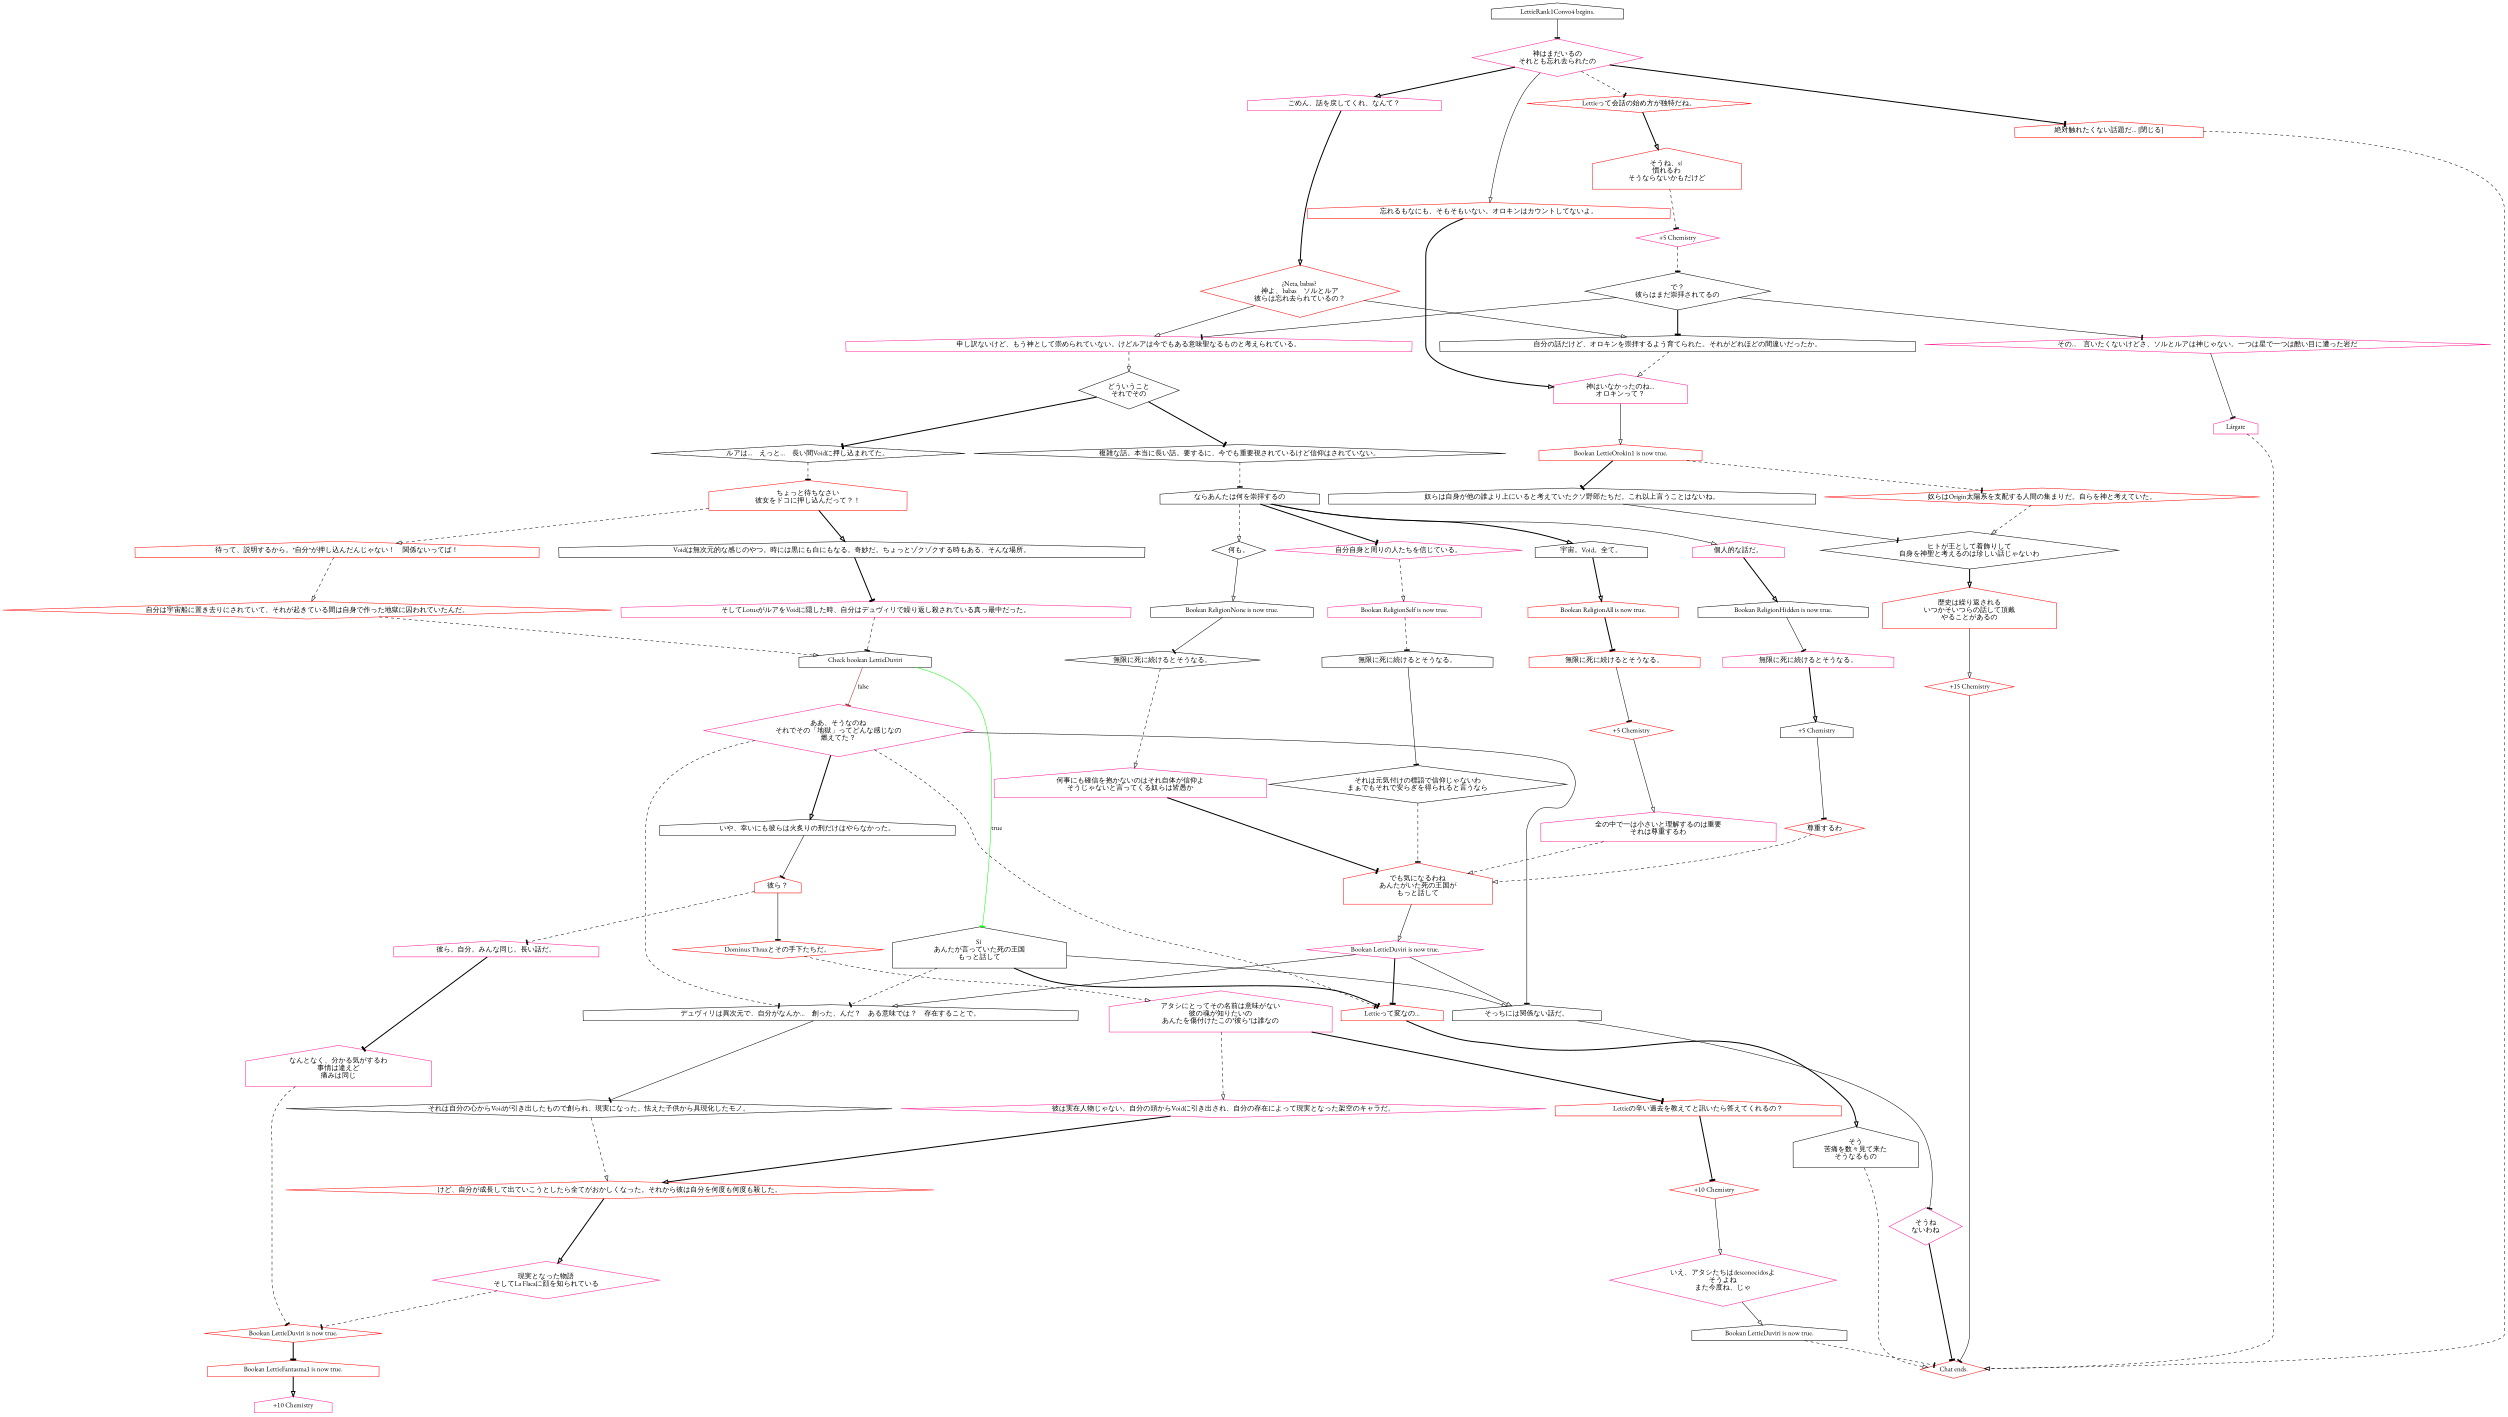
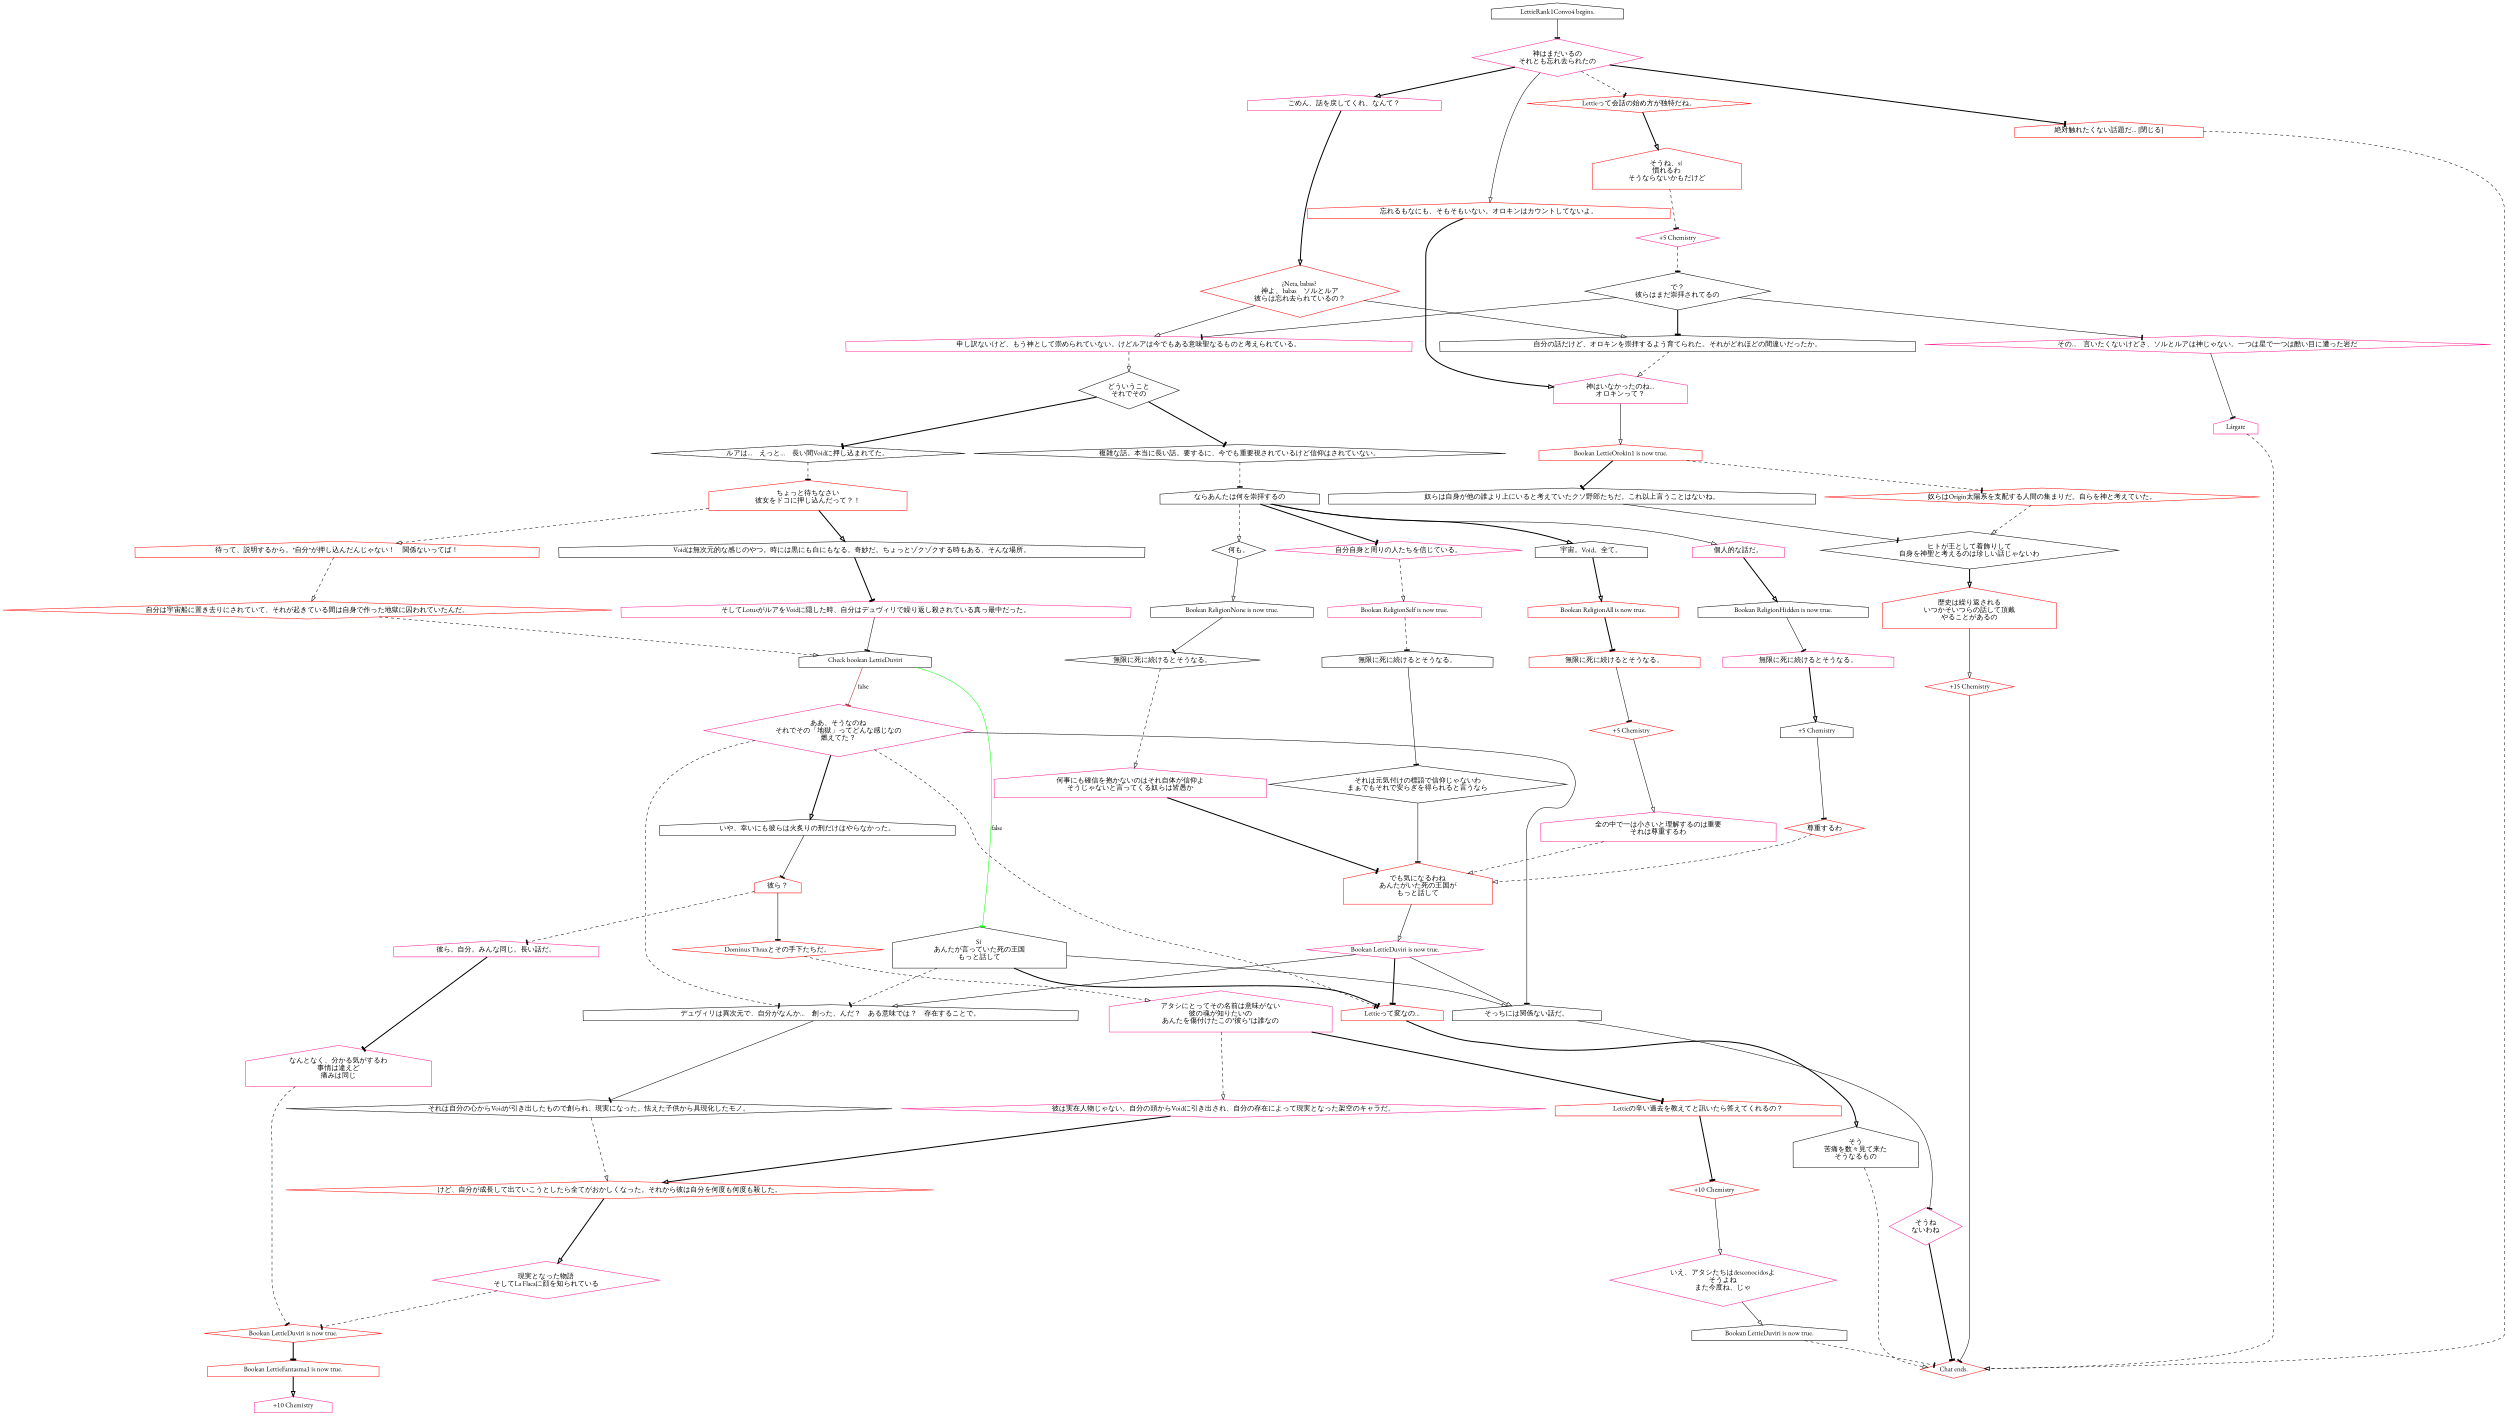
(871, 633) -> (871, 633)
(997, 828) -> (997, 828)
(1418, 832) -> (1418, 832)
